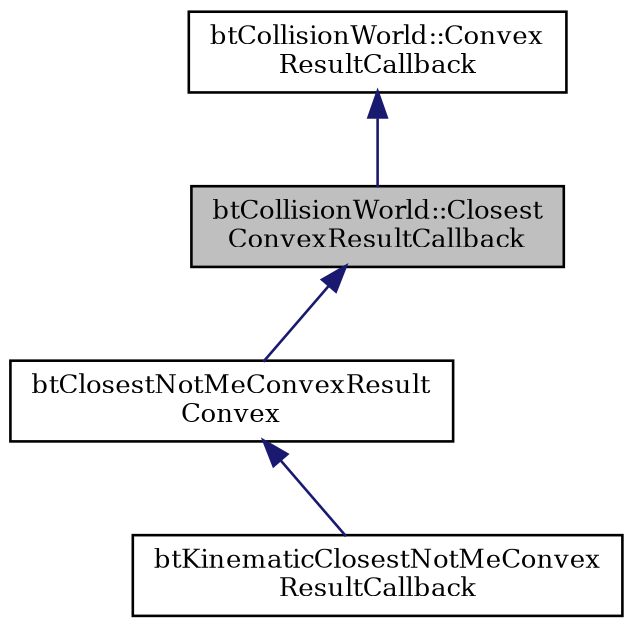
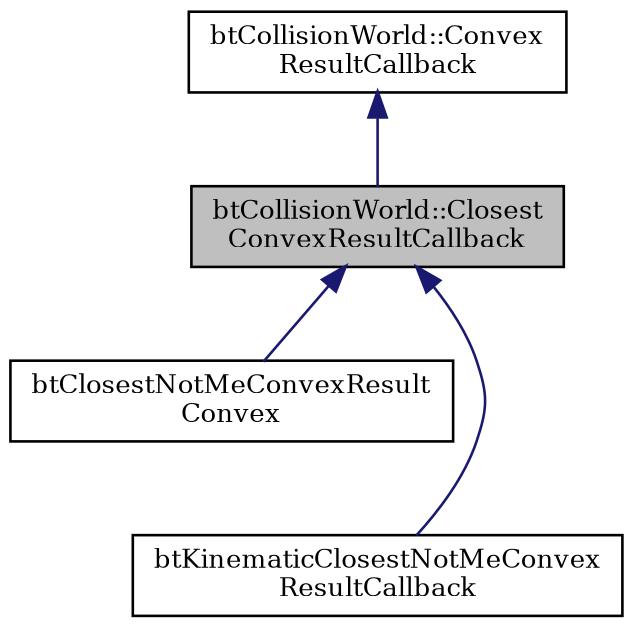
(313, 498) -> (484, 414)
